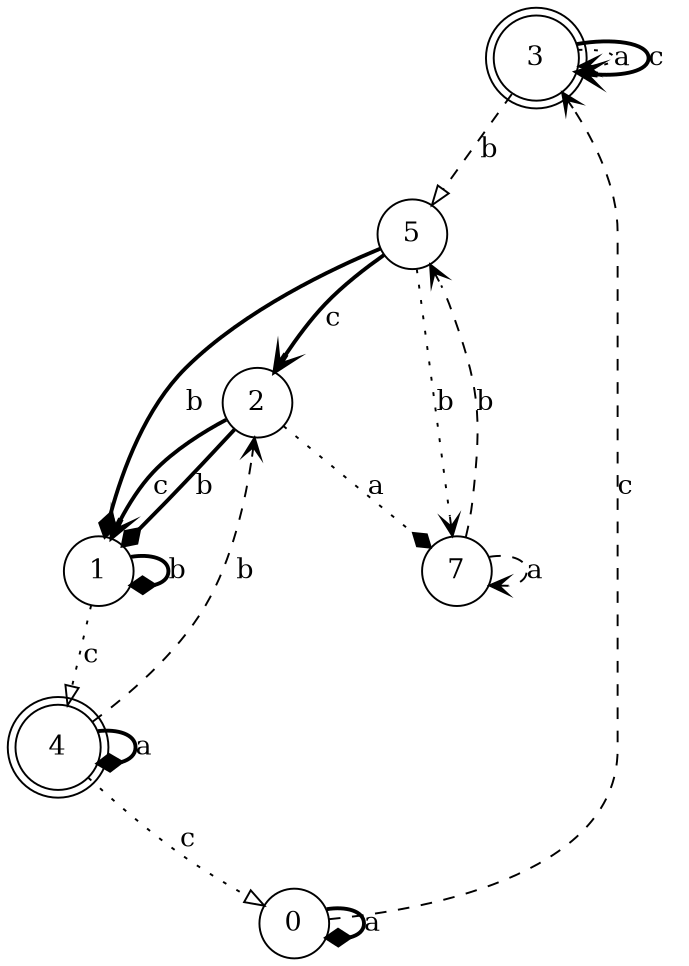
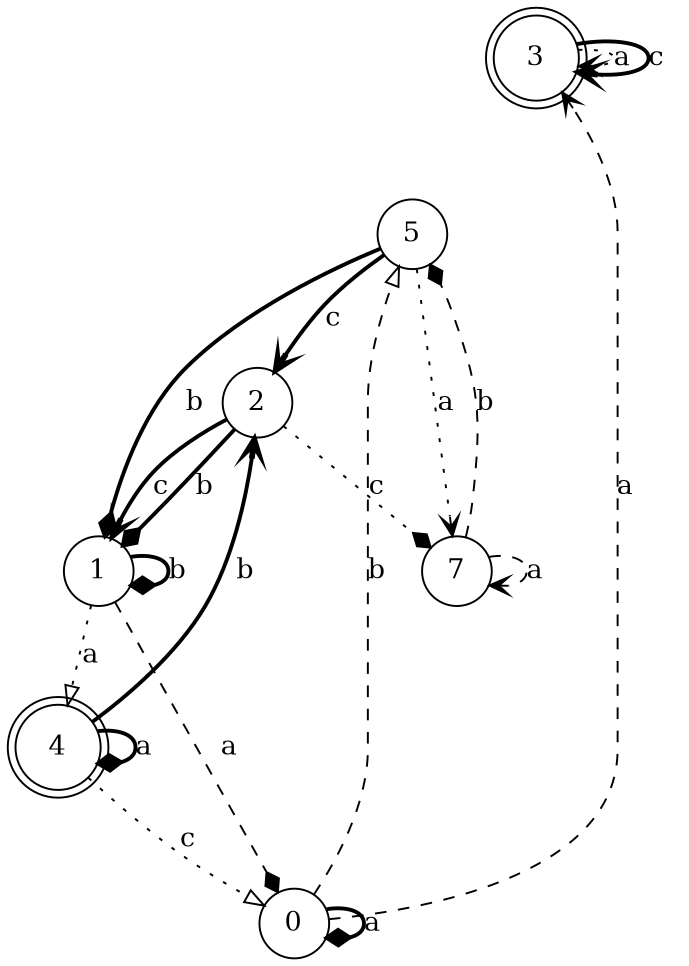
(478, 142) -> (368, 594)
(446, 403) -> (446, 403)
(477, 409) -> (477, 409)
(377, 487) -> (377, 487)
(625, 487) -> (625, 487)
(204, 608) -> (204, 608)
(91, 655) -> (91, 655)
none -> (191, 737)
